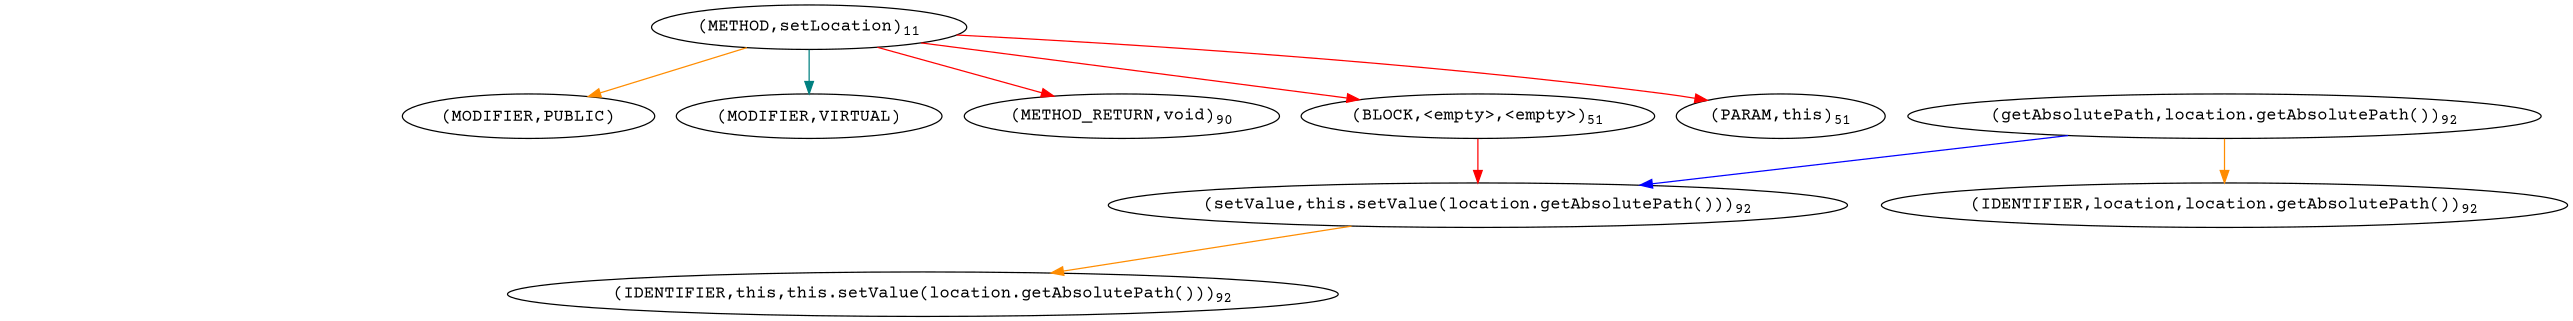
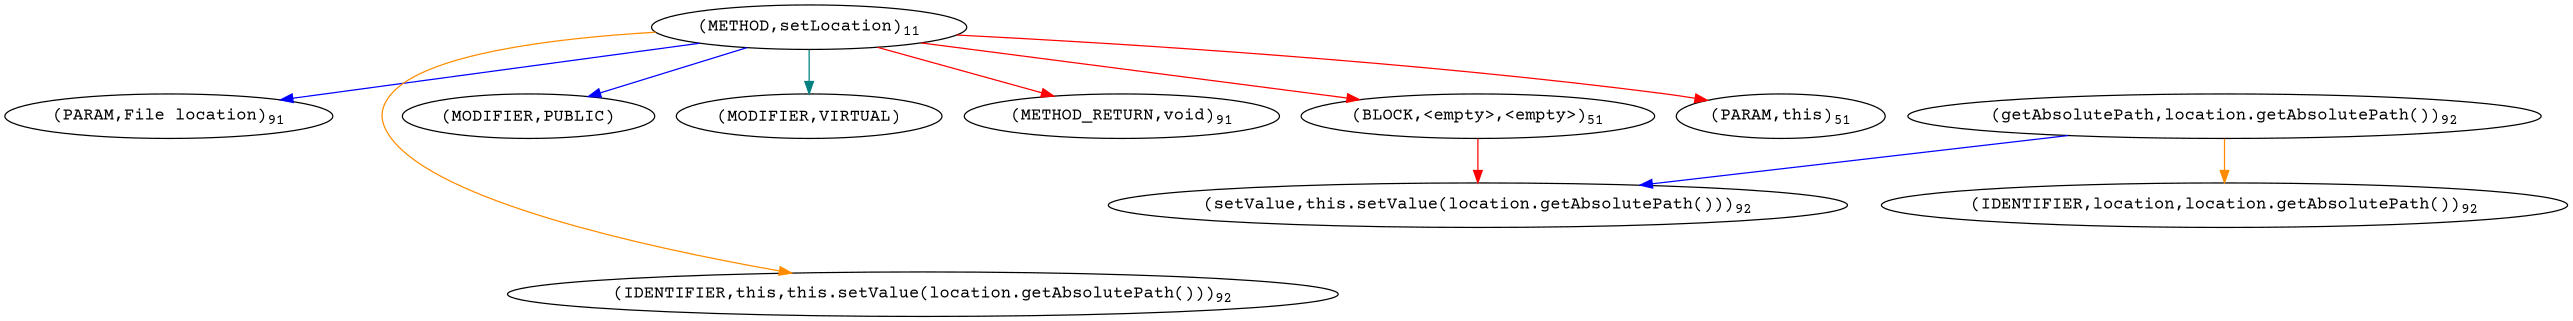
(673, 70) -> (673, 70)
(1224, 114) -> (1224, 114)
none -> (169, 116)
(1207, 249) -> (426, 167)
